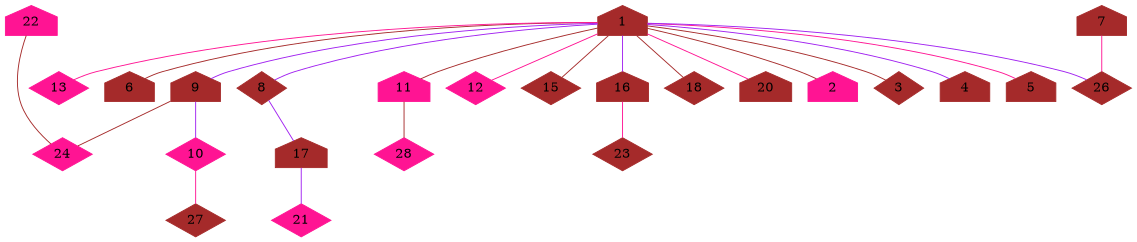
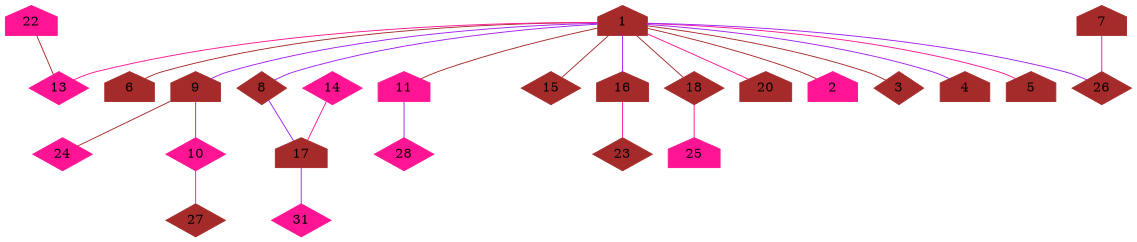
none -> (332, 88)
(476, 88) -> none
(19, 95) -> (45, 55)
(404, 120) -> (404, 120)
none -> (694, 154)
(301, 220) -> (301, 220)
